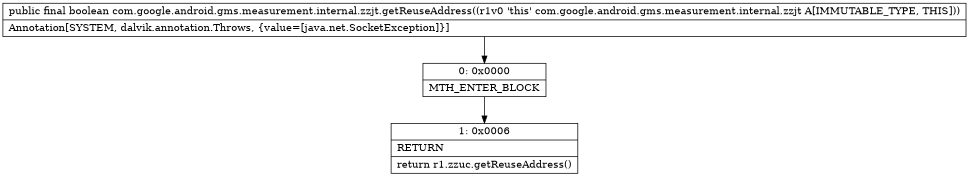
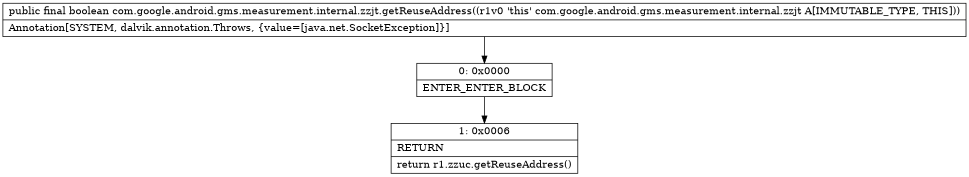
(484, 88) -> (484, 88)
